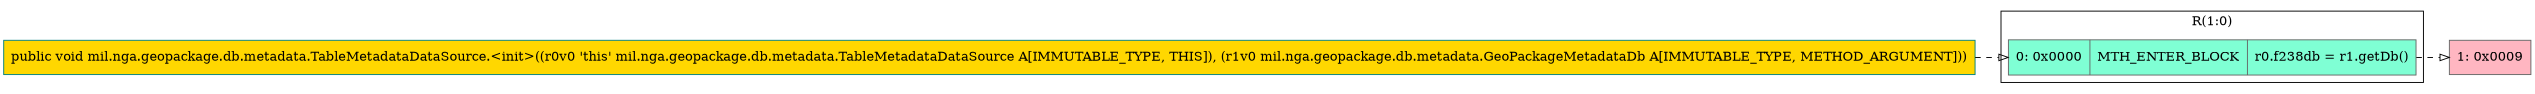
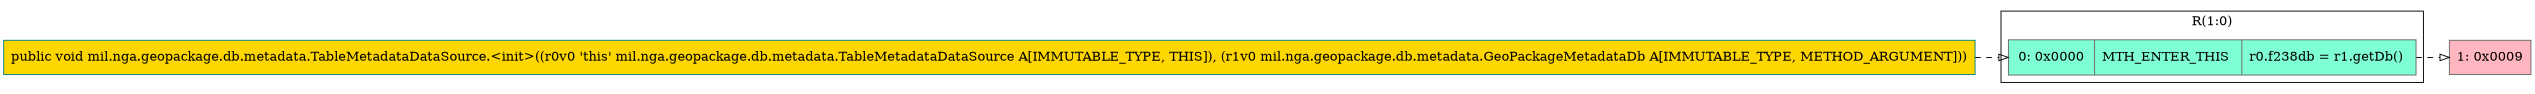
(2169, 57) -> (2166, 57)
